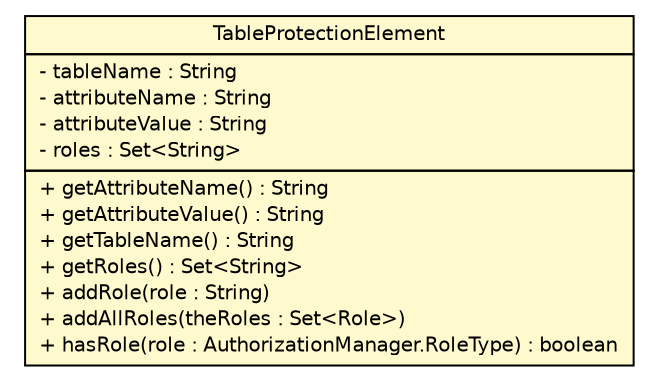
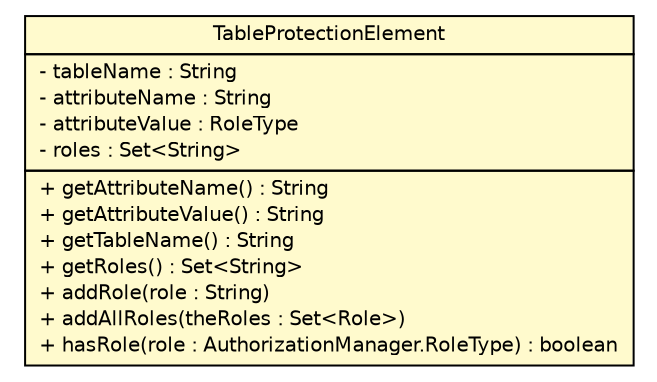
(154, 125) -> (170, 125)
